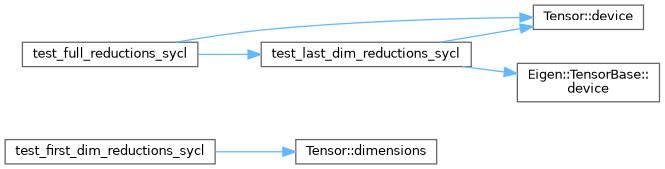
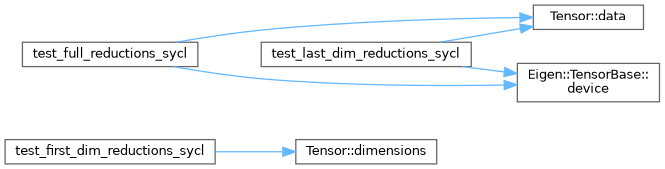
(588, 17) -> (588, 17)
(223, 54) -> (338, 83)
